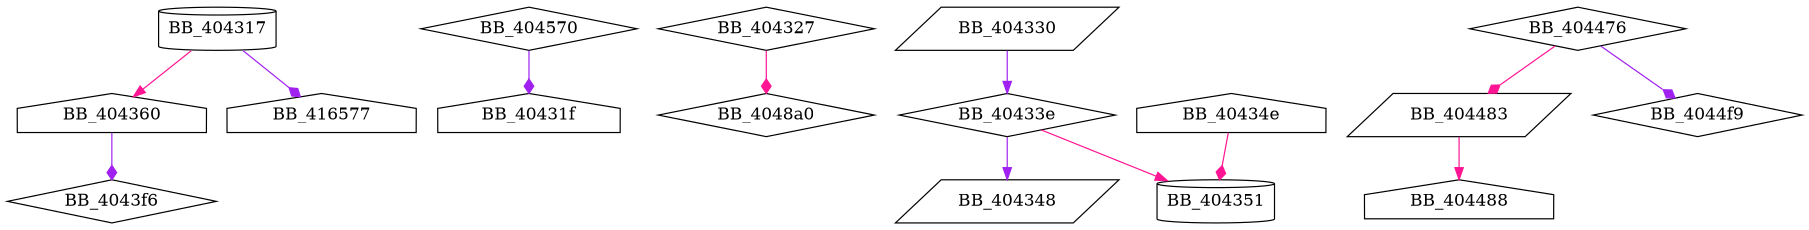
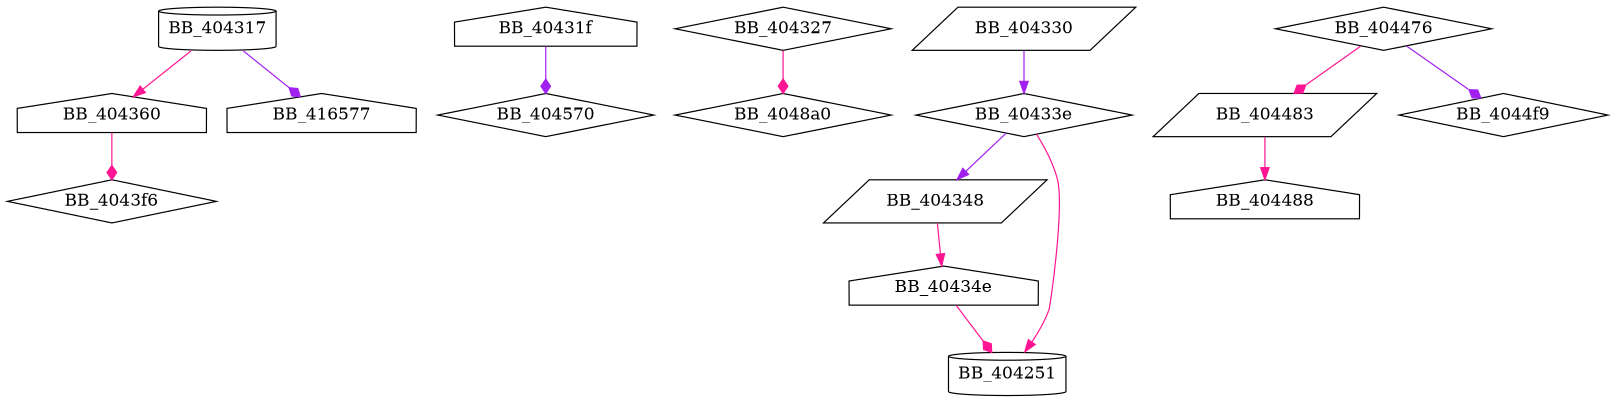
(529, 65) -> (546, 63)
(112, 149) -> (112, 149)
(1216, 201) -> (1007, 374)
none -> (939, 239)
